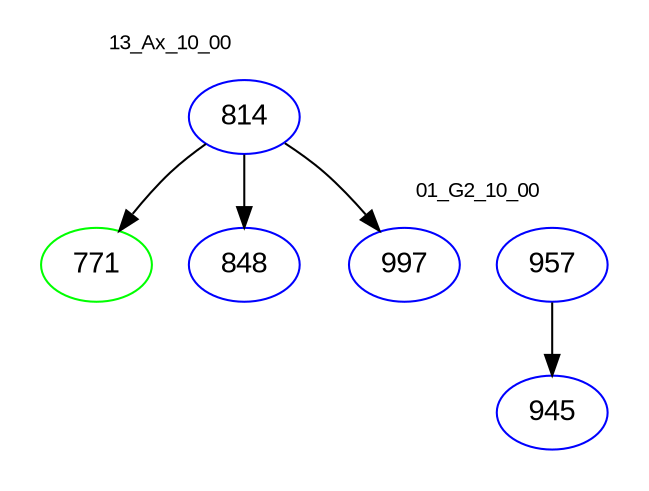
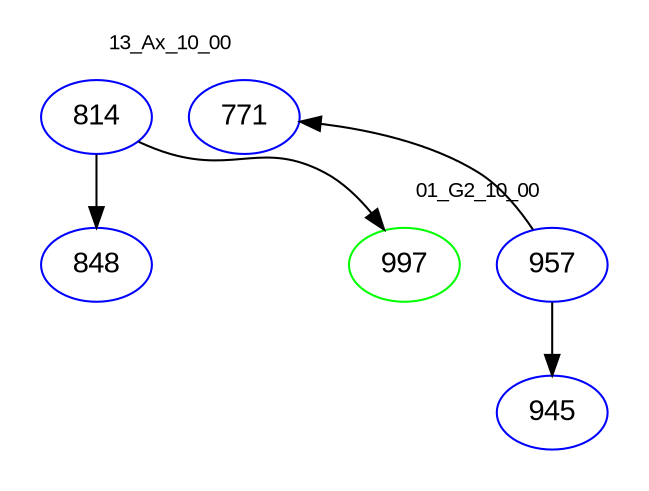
(167, 176) -> (440, 153)
(96, 265) -> (244, 117)
(404, 265) -> (404, 265)
